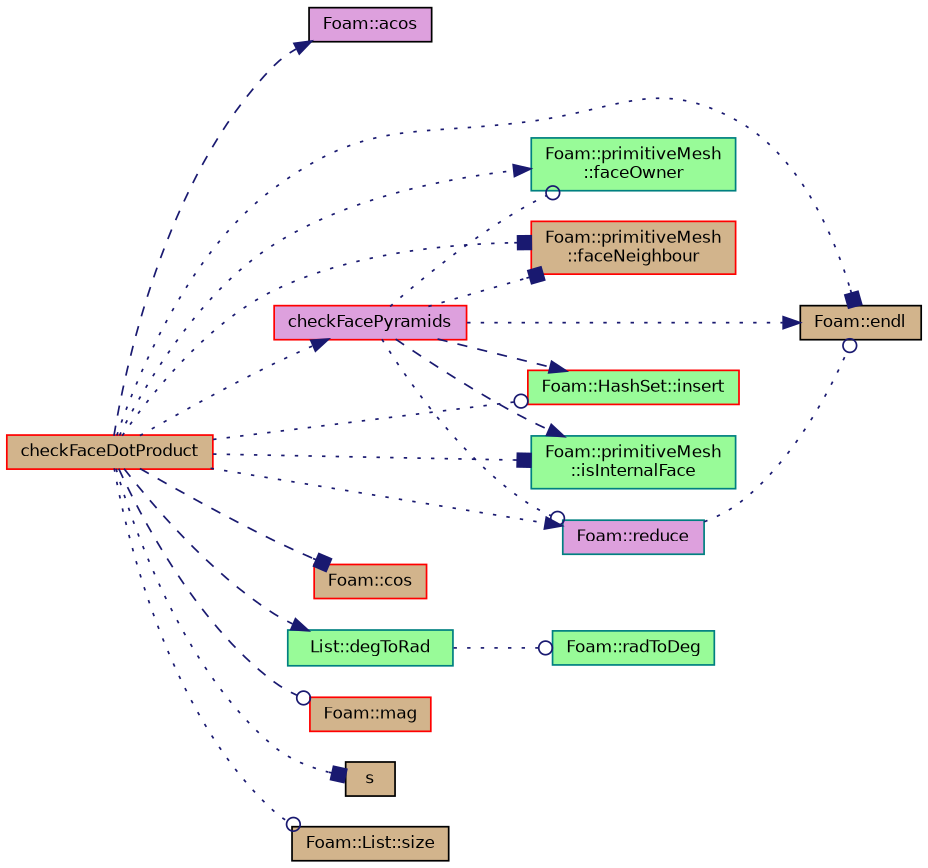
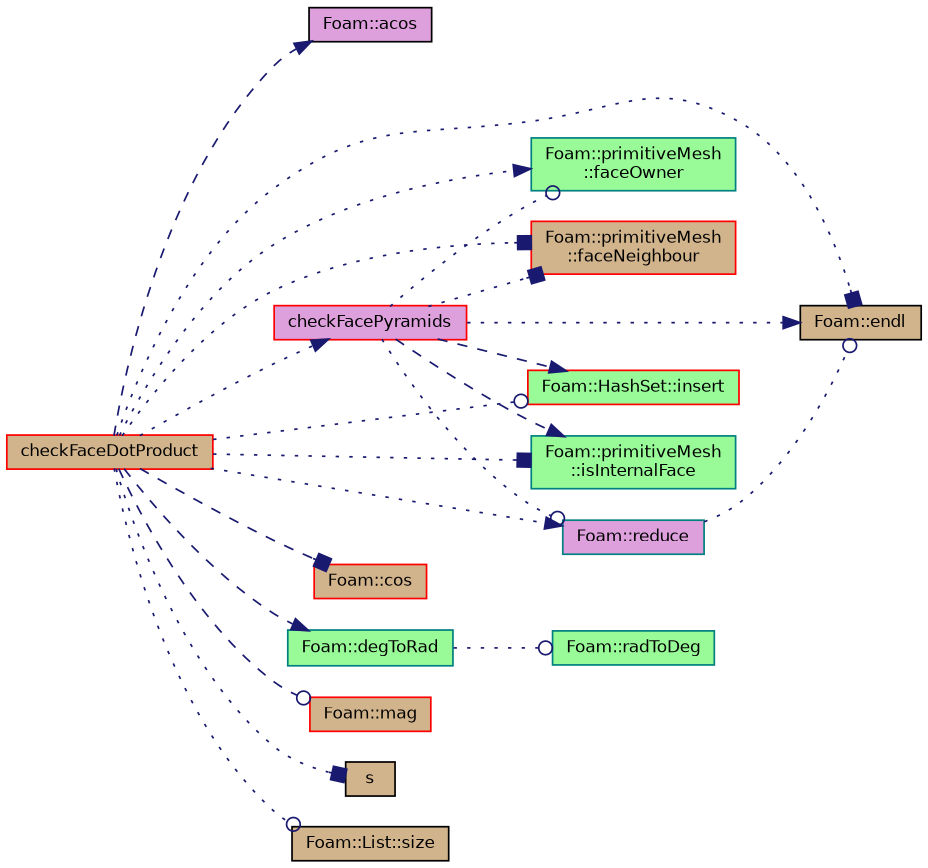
(370, 648) -> (370, 648)
